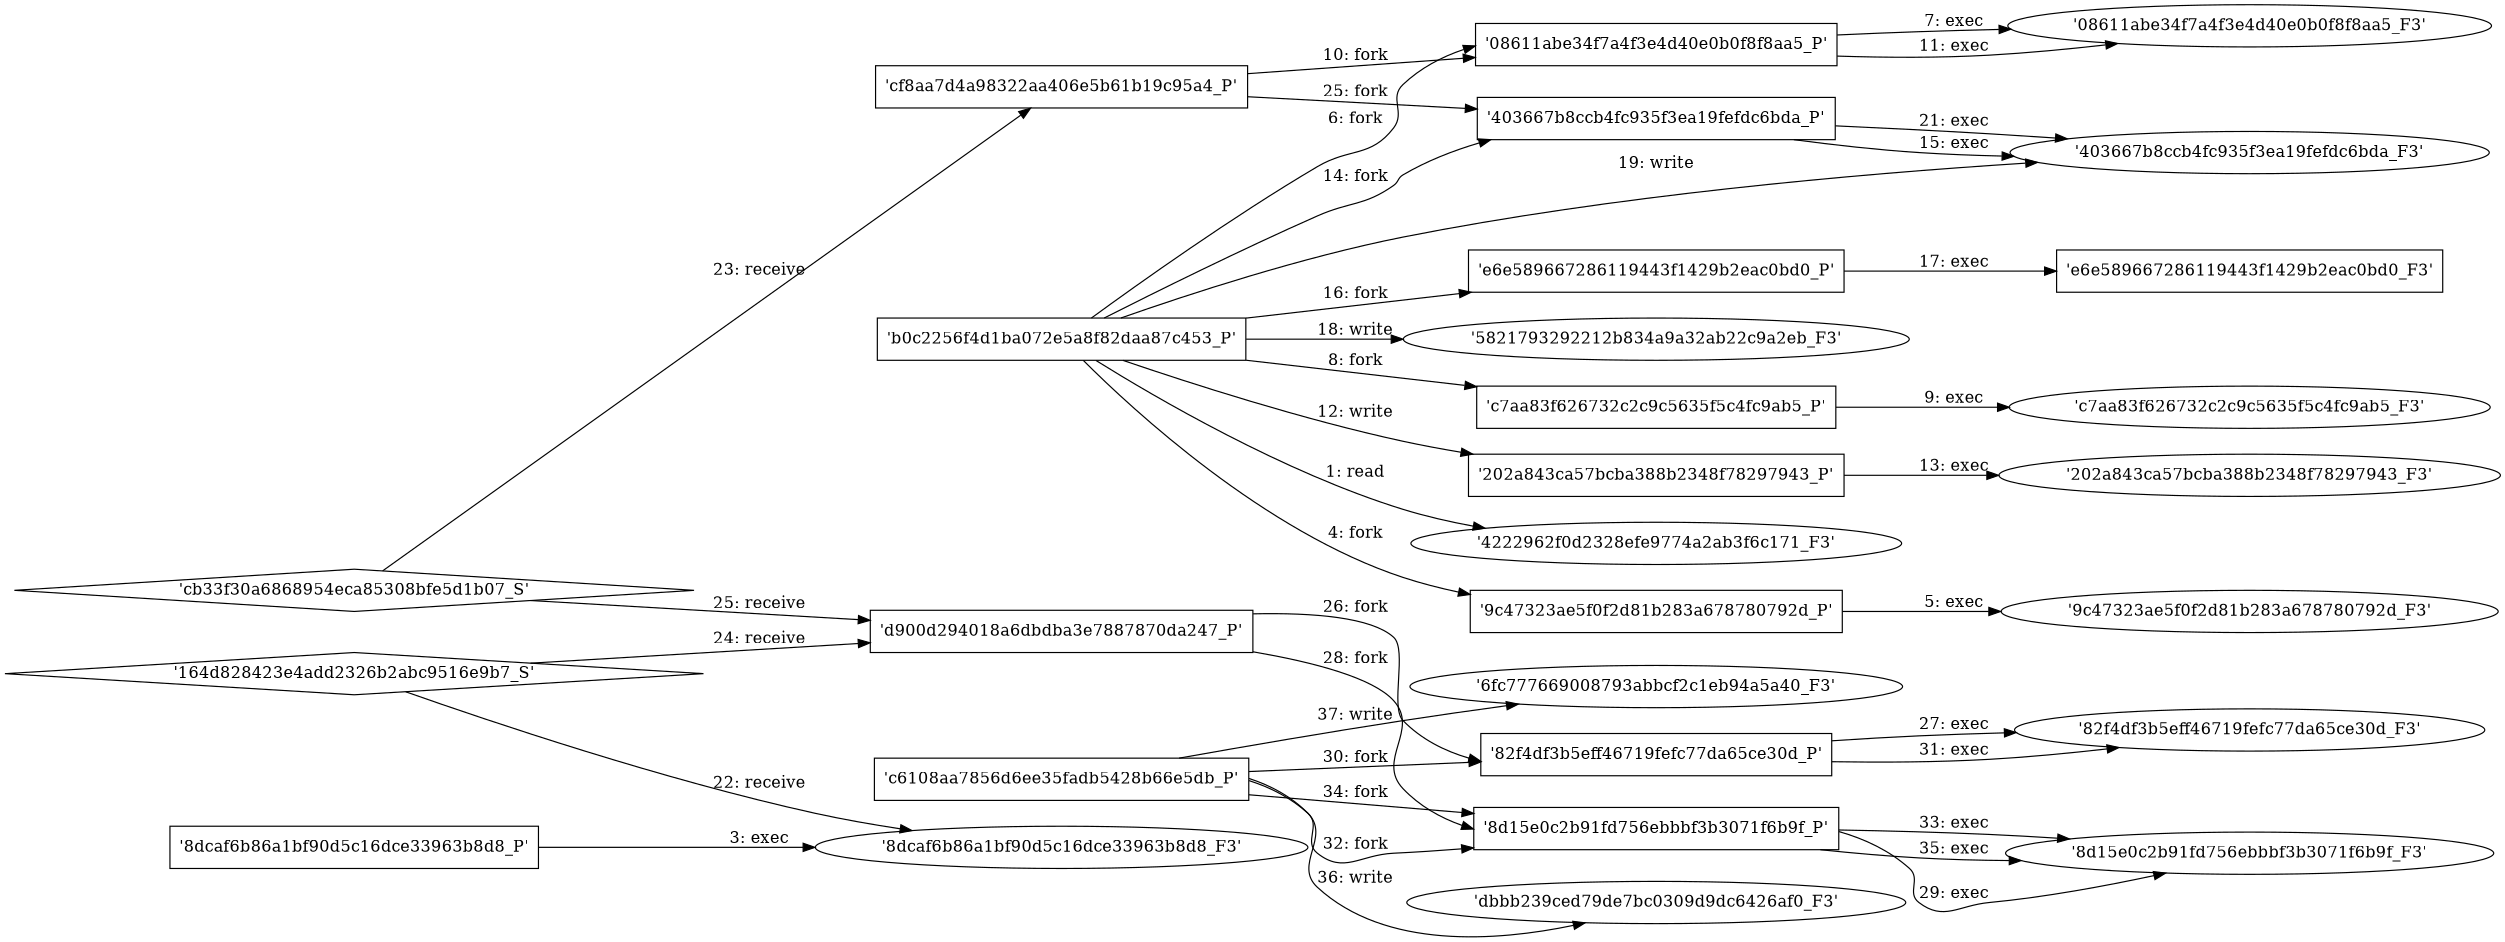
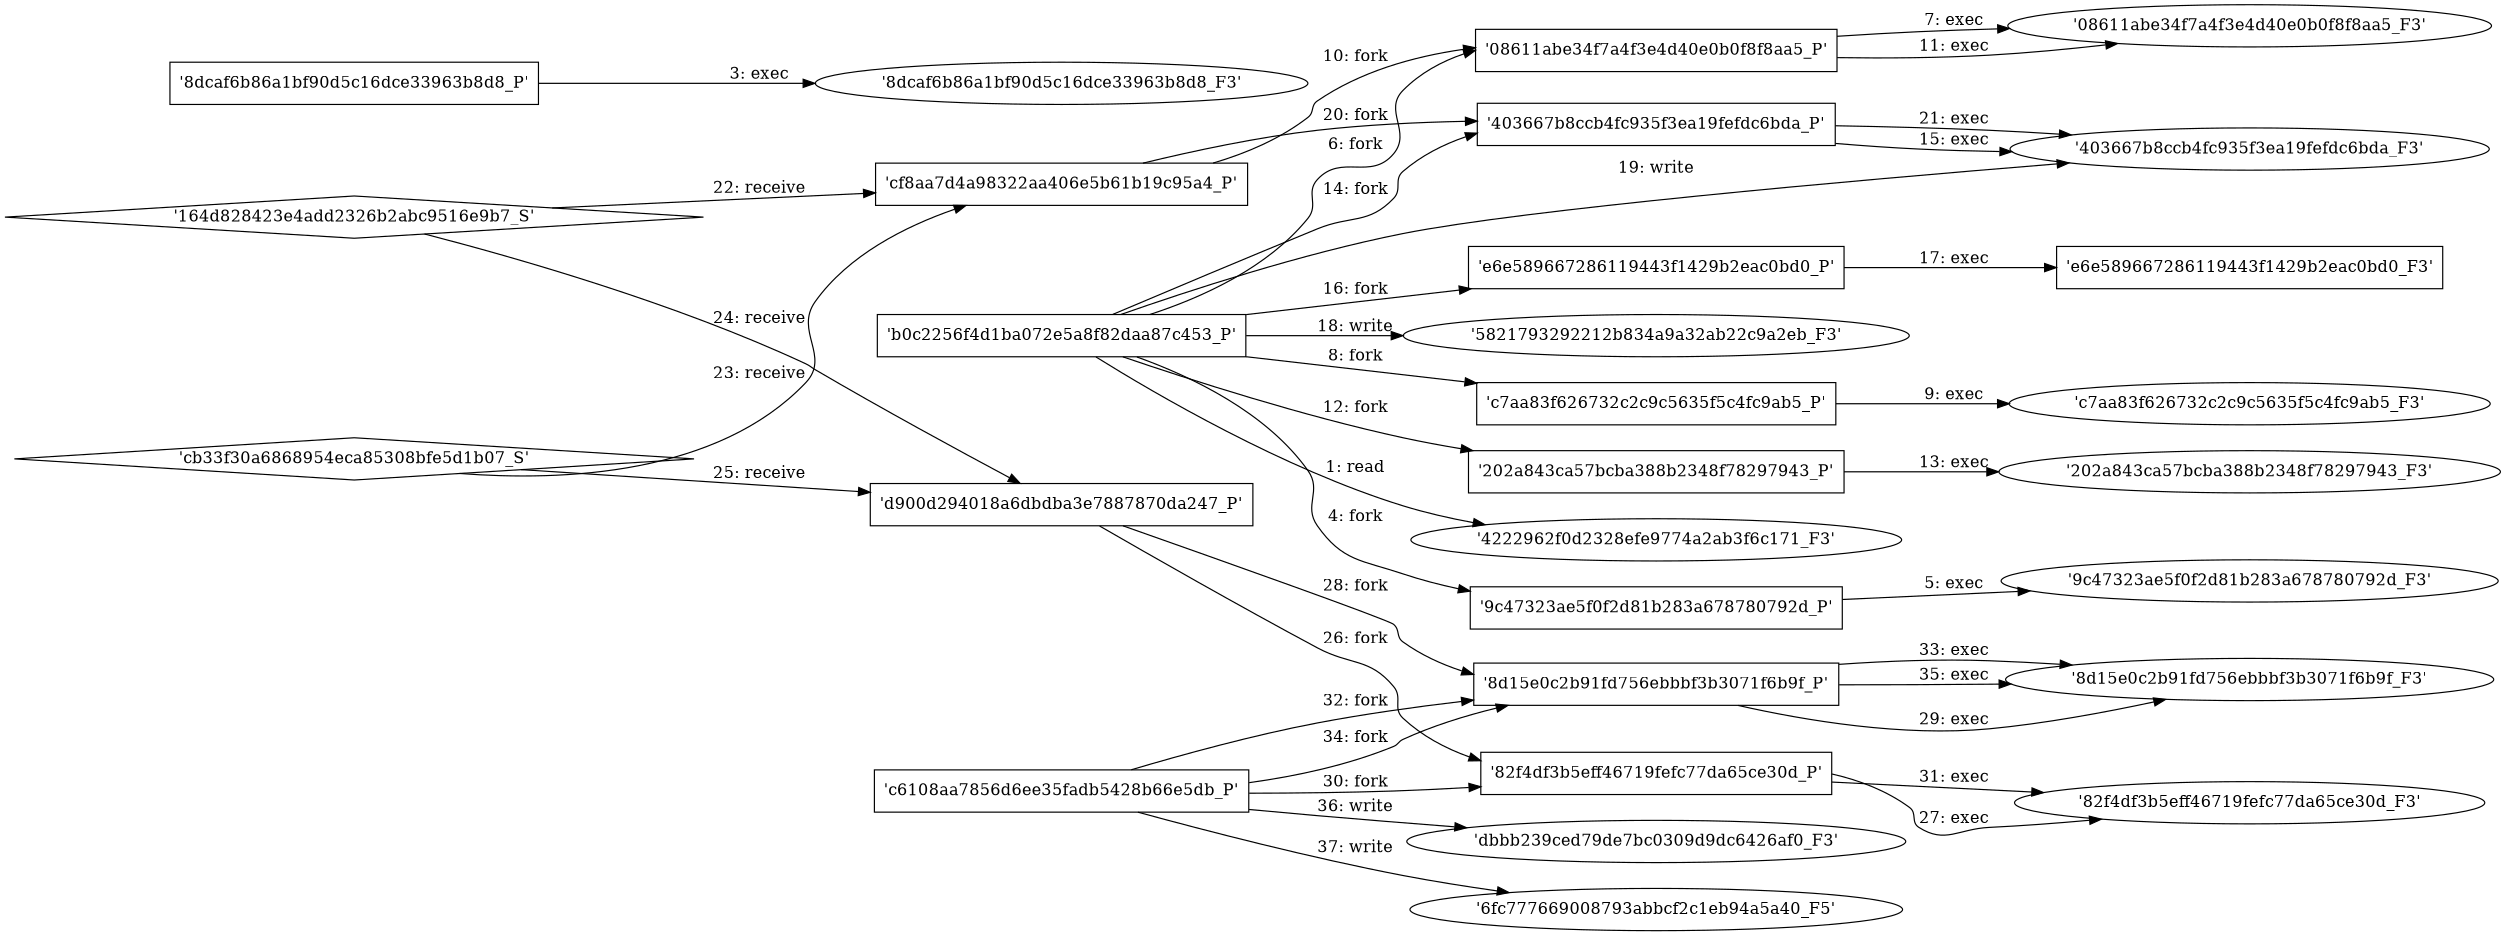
(1356, 92) -> (1356, 116)
(1356, 413) -> (1356, 408)
(1656, 687) -> (1656, 910)
(650, 771) -> (708, 201)
